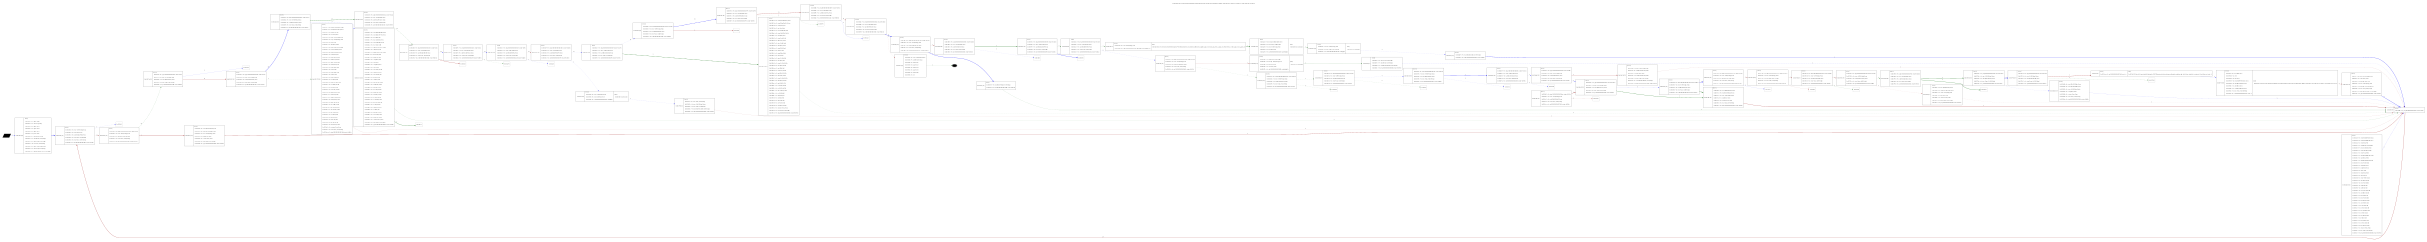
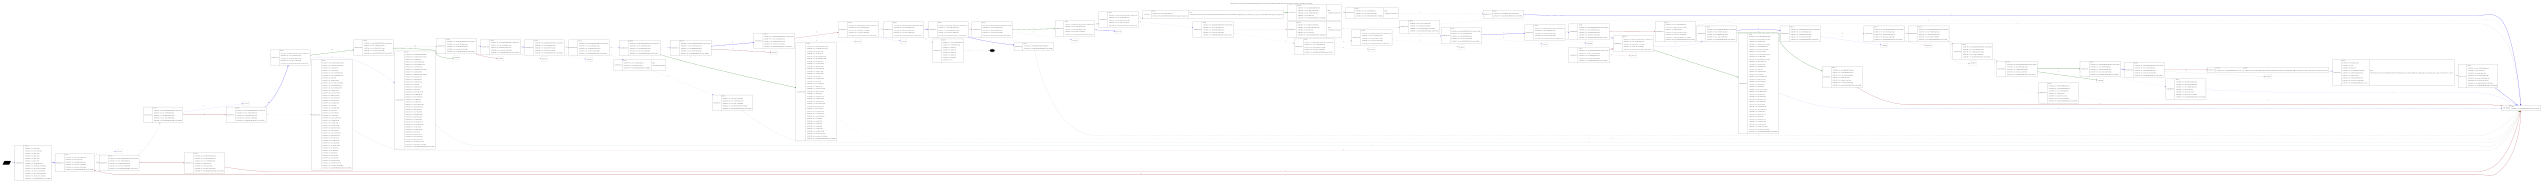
(1659, 97) -> (1696, 64)
(404, 126) -> (425, 49)
